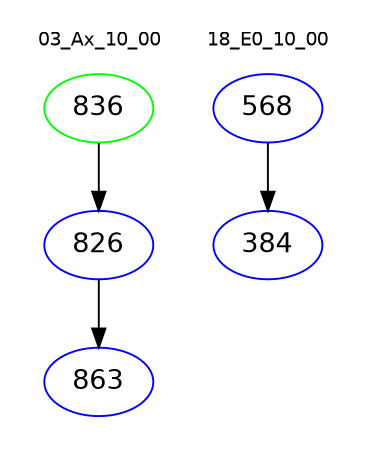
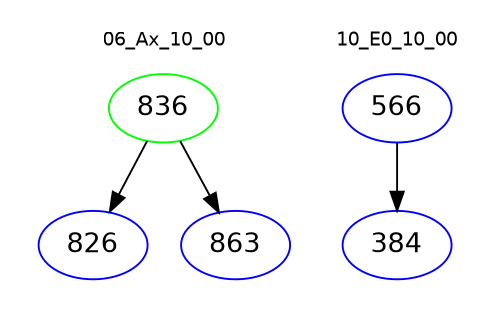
(100, 41) -> (164, 41)
(268, 41) -> (397, 41)
(268, 108) -> (397, 108)
(99, 304) -> (195, 168)
